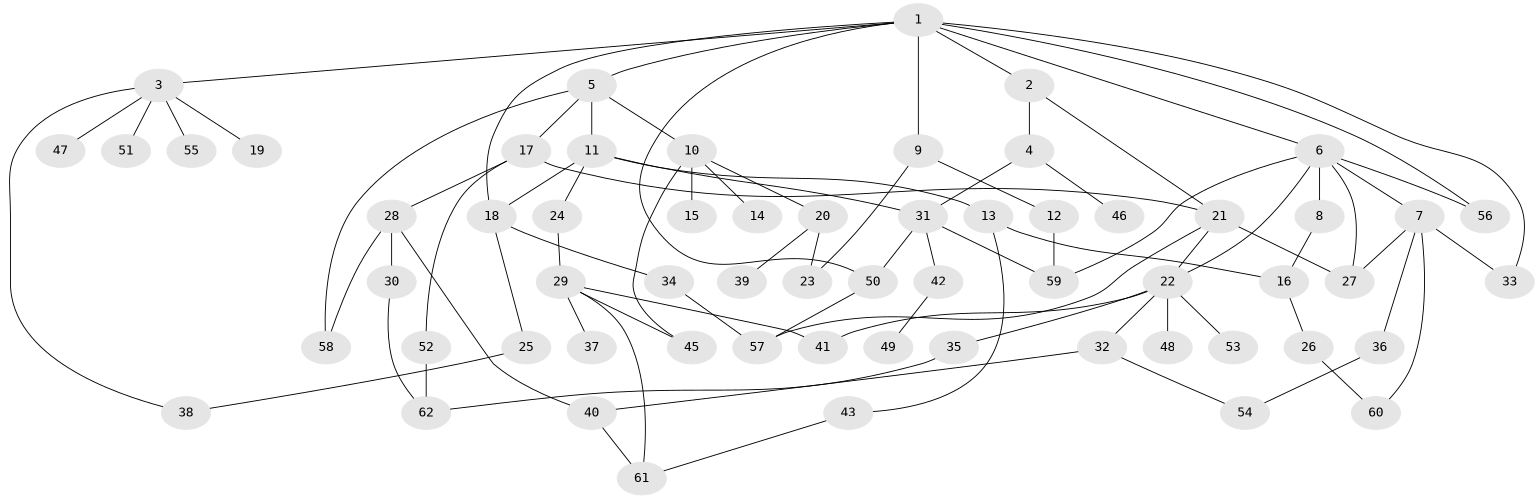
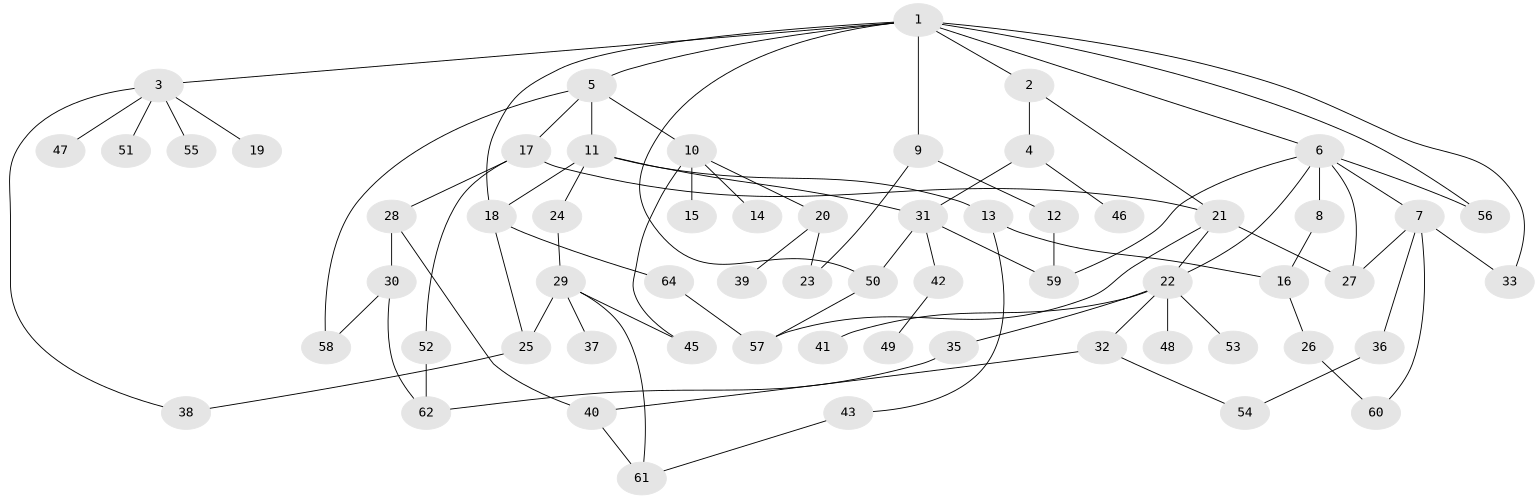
(352, 279) -> (359, 315)
(669, 282) -> (669, 282)
(694, 311) -> (544, 315)
